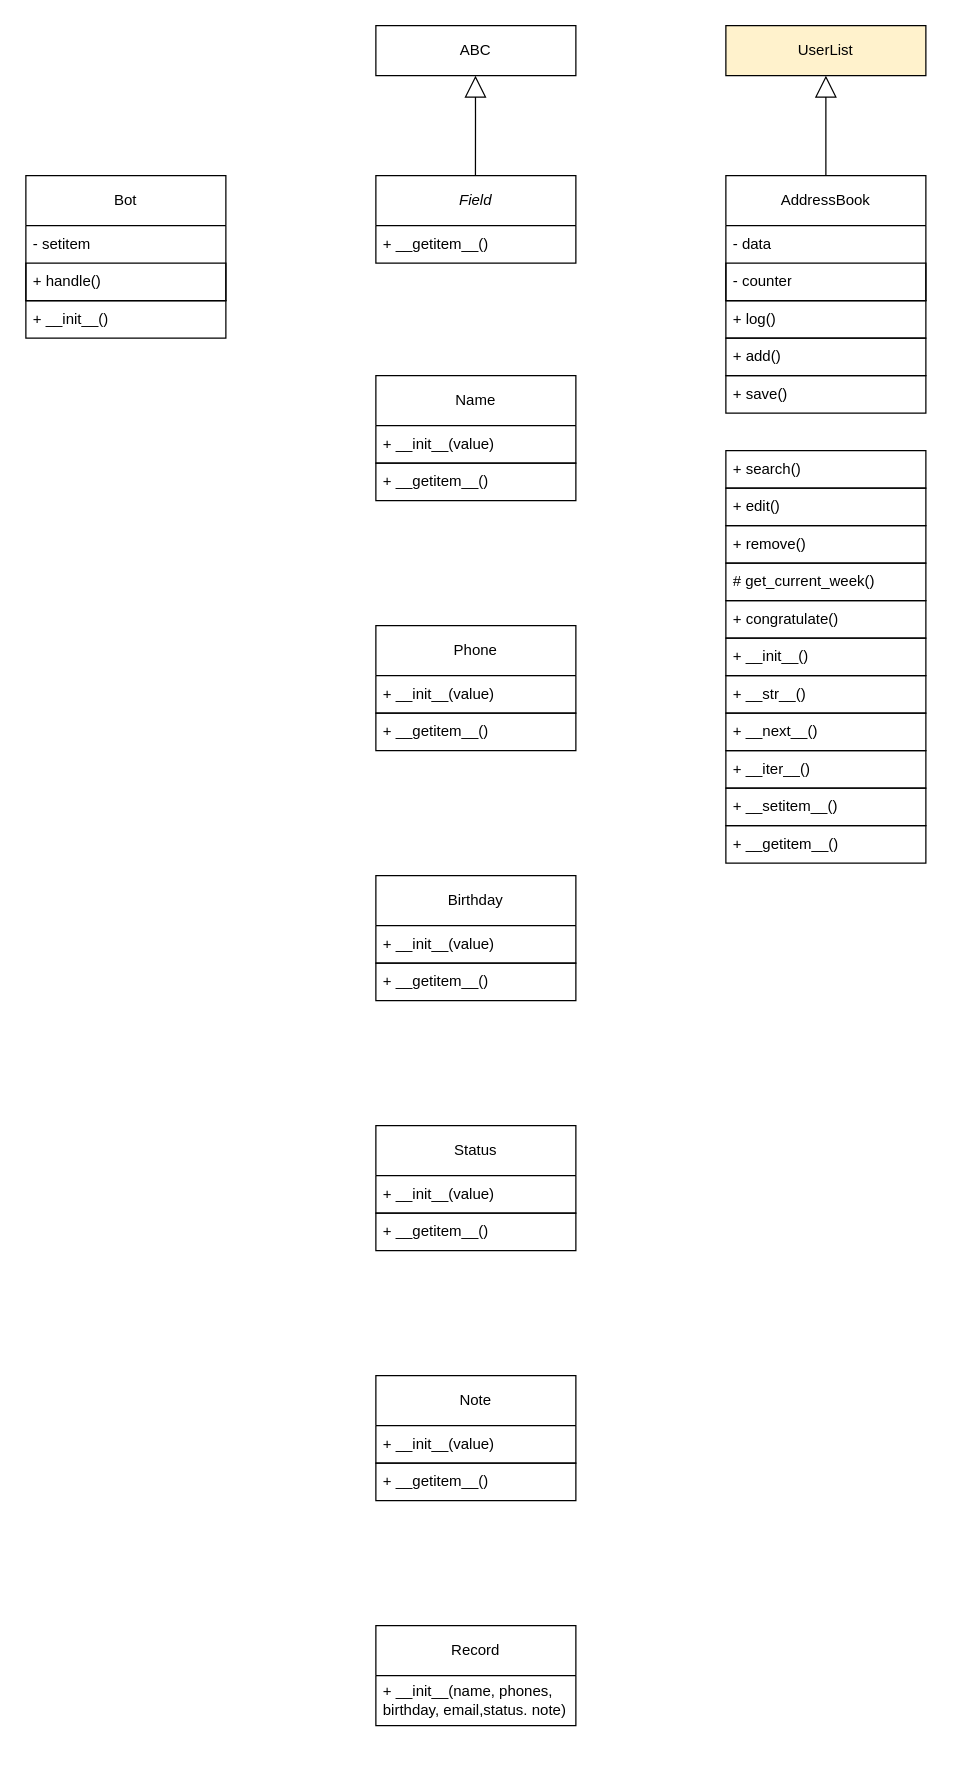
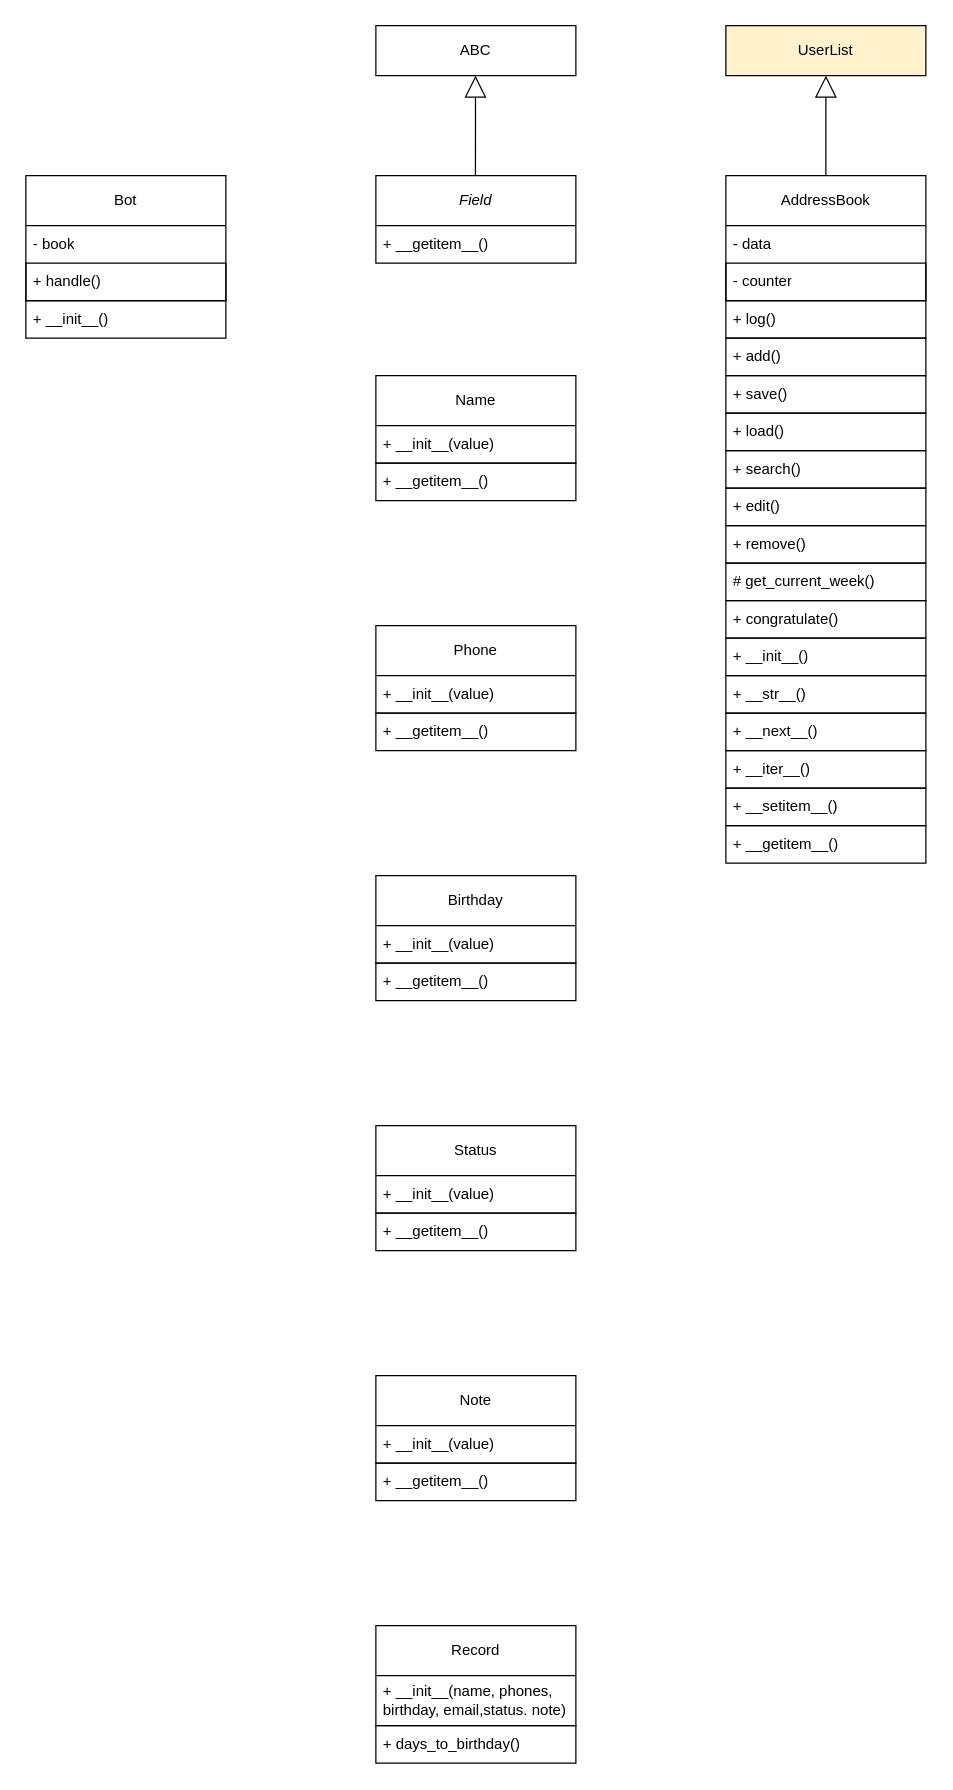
(69, 244) -> (58, 244)
none -> (826, 432)
none -> (476, 1744)
